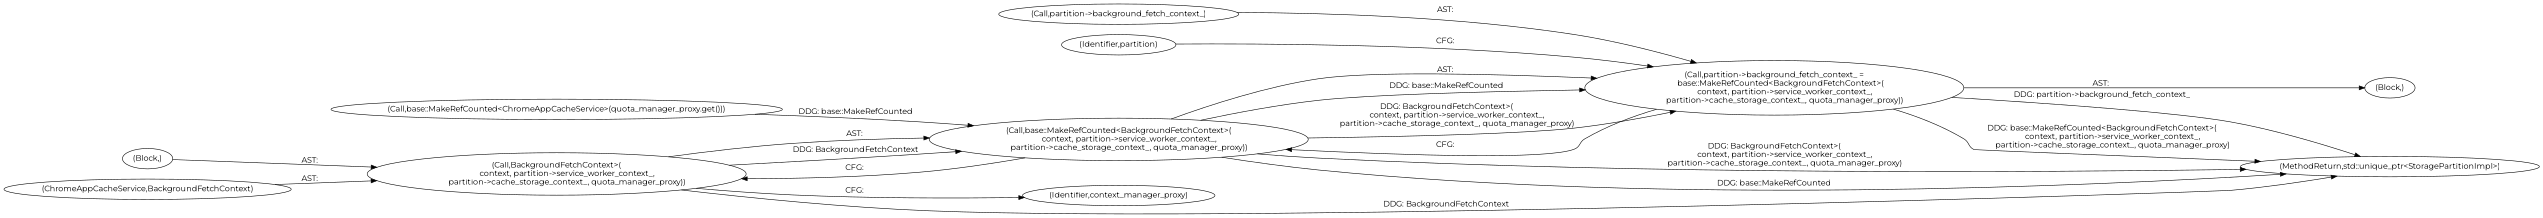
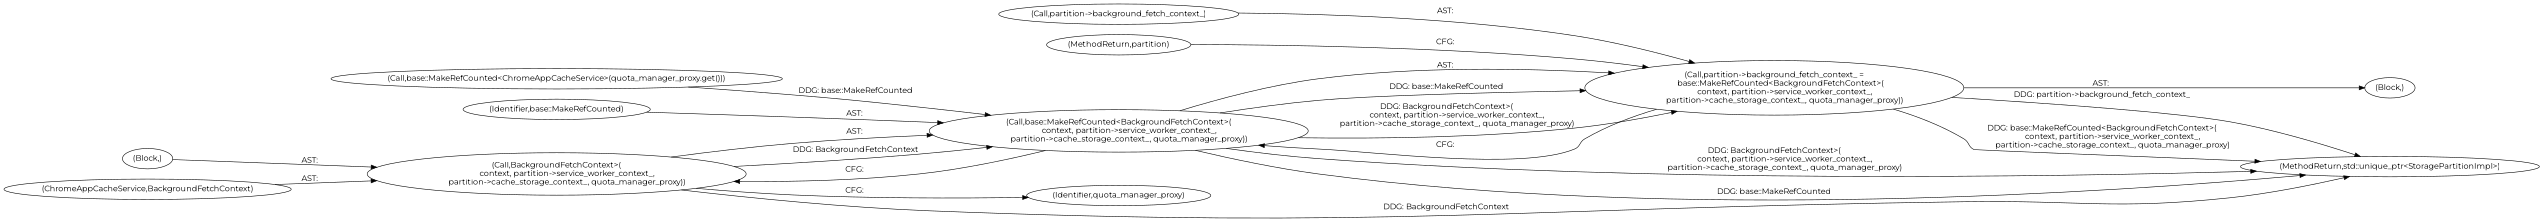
(1119, 45) -> (1119, 45)
none -> (557, 109)
(1119, 196) -> (1119, 196)
